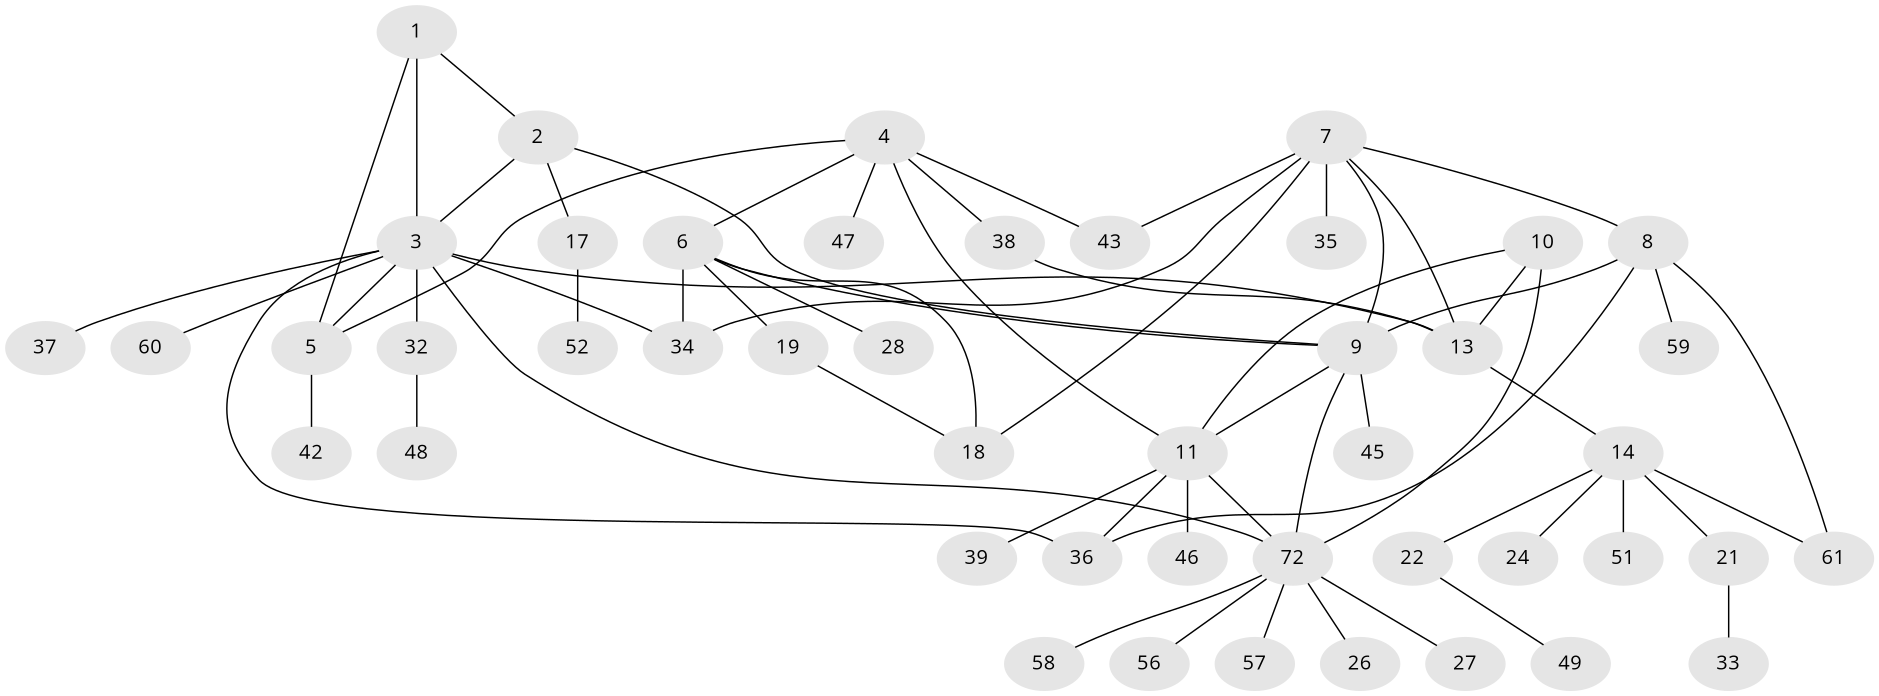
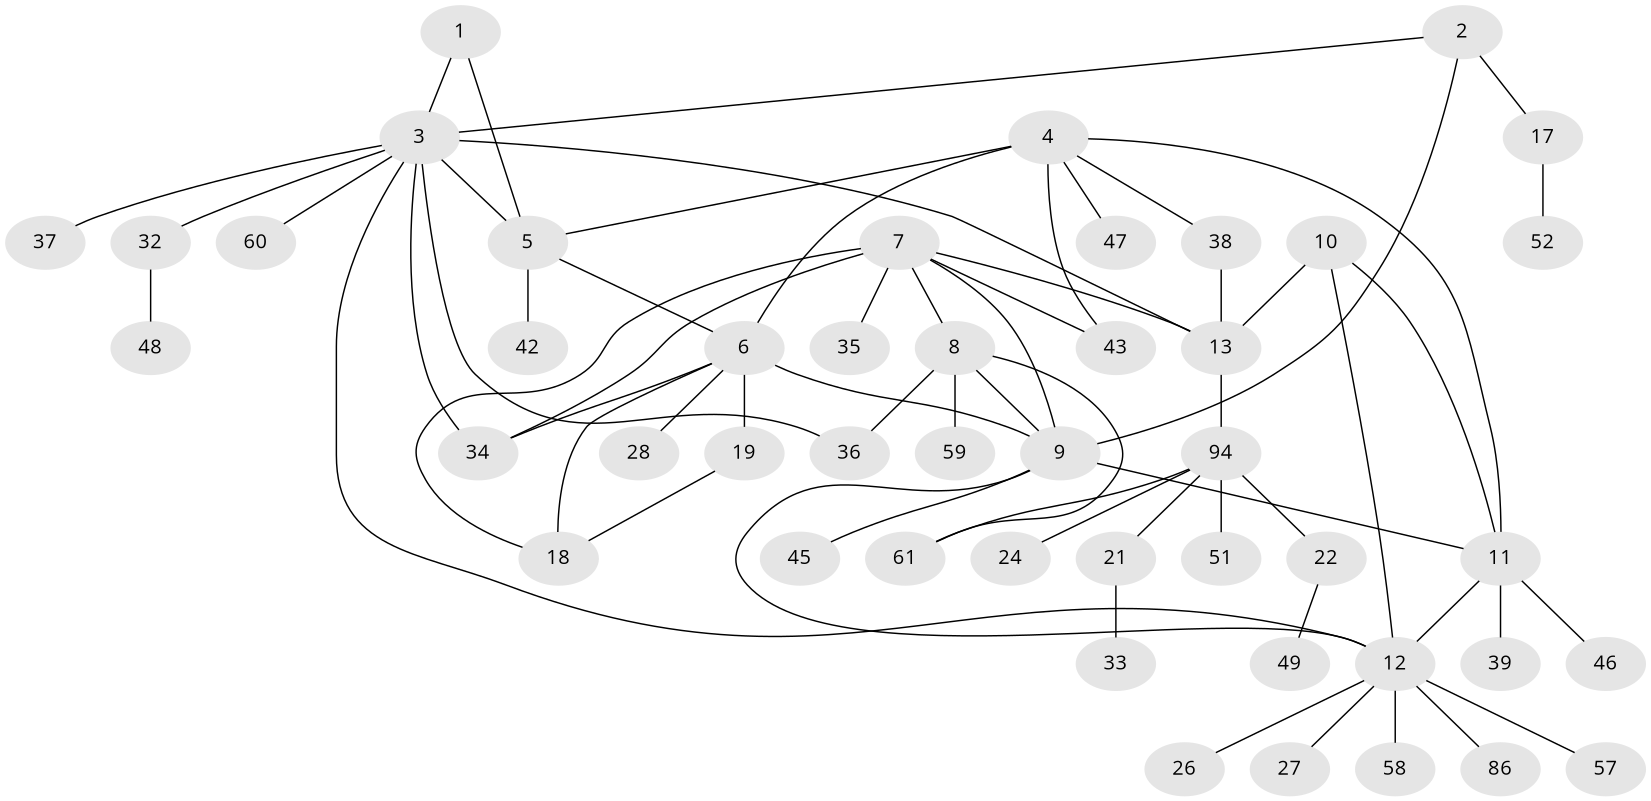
(478, 85) -> none
none -> (636, 295)
(1623, 453) -> (1221, 453)
(1143, 498) -> none
(1293, 559) -> (1395, 664)
(1150, 664) -> (1501, 769)
